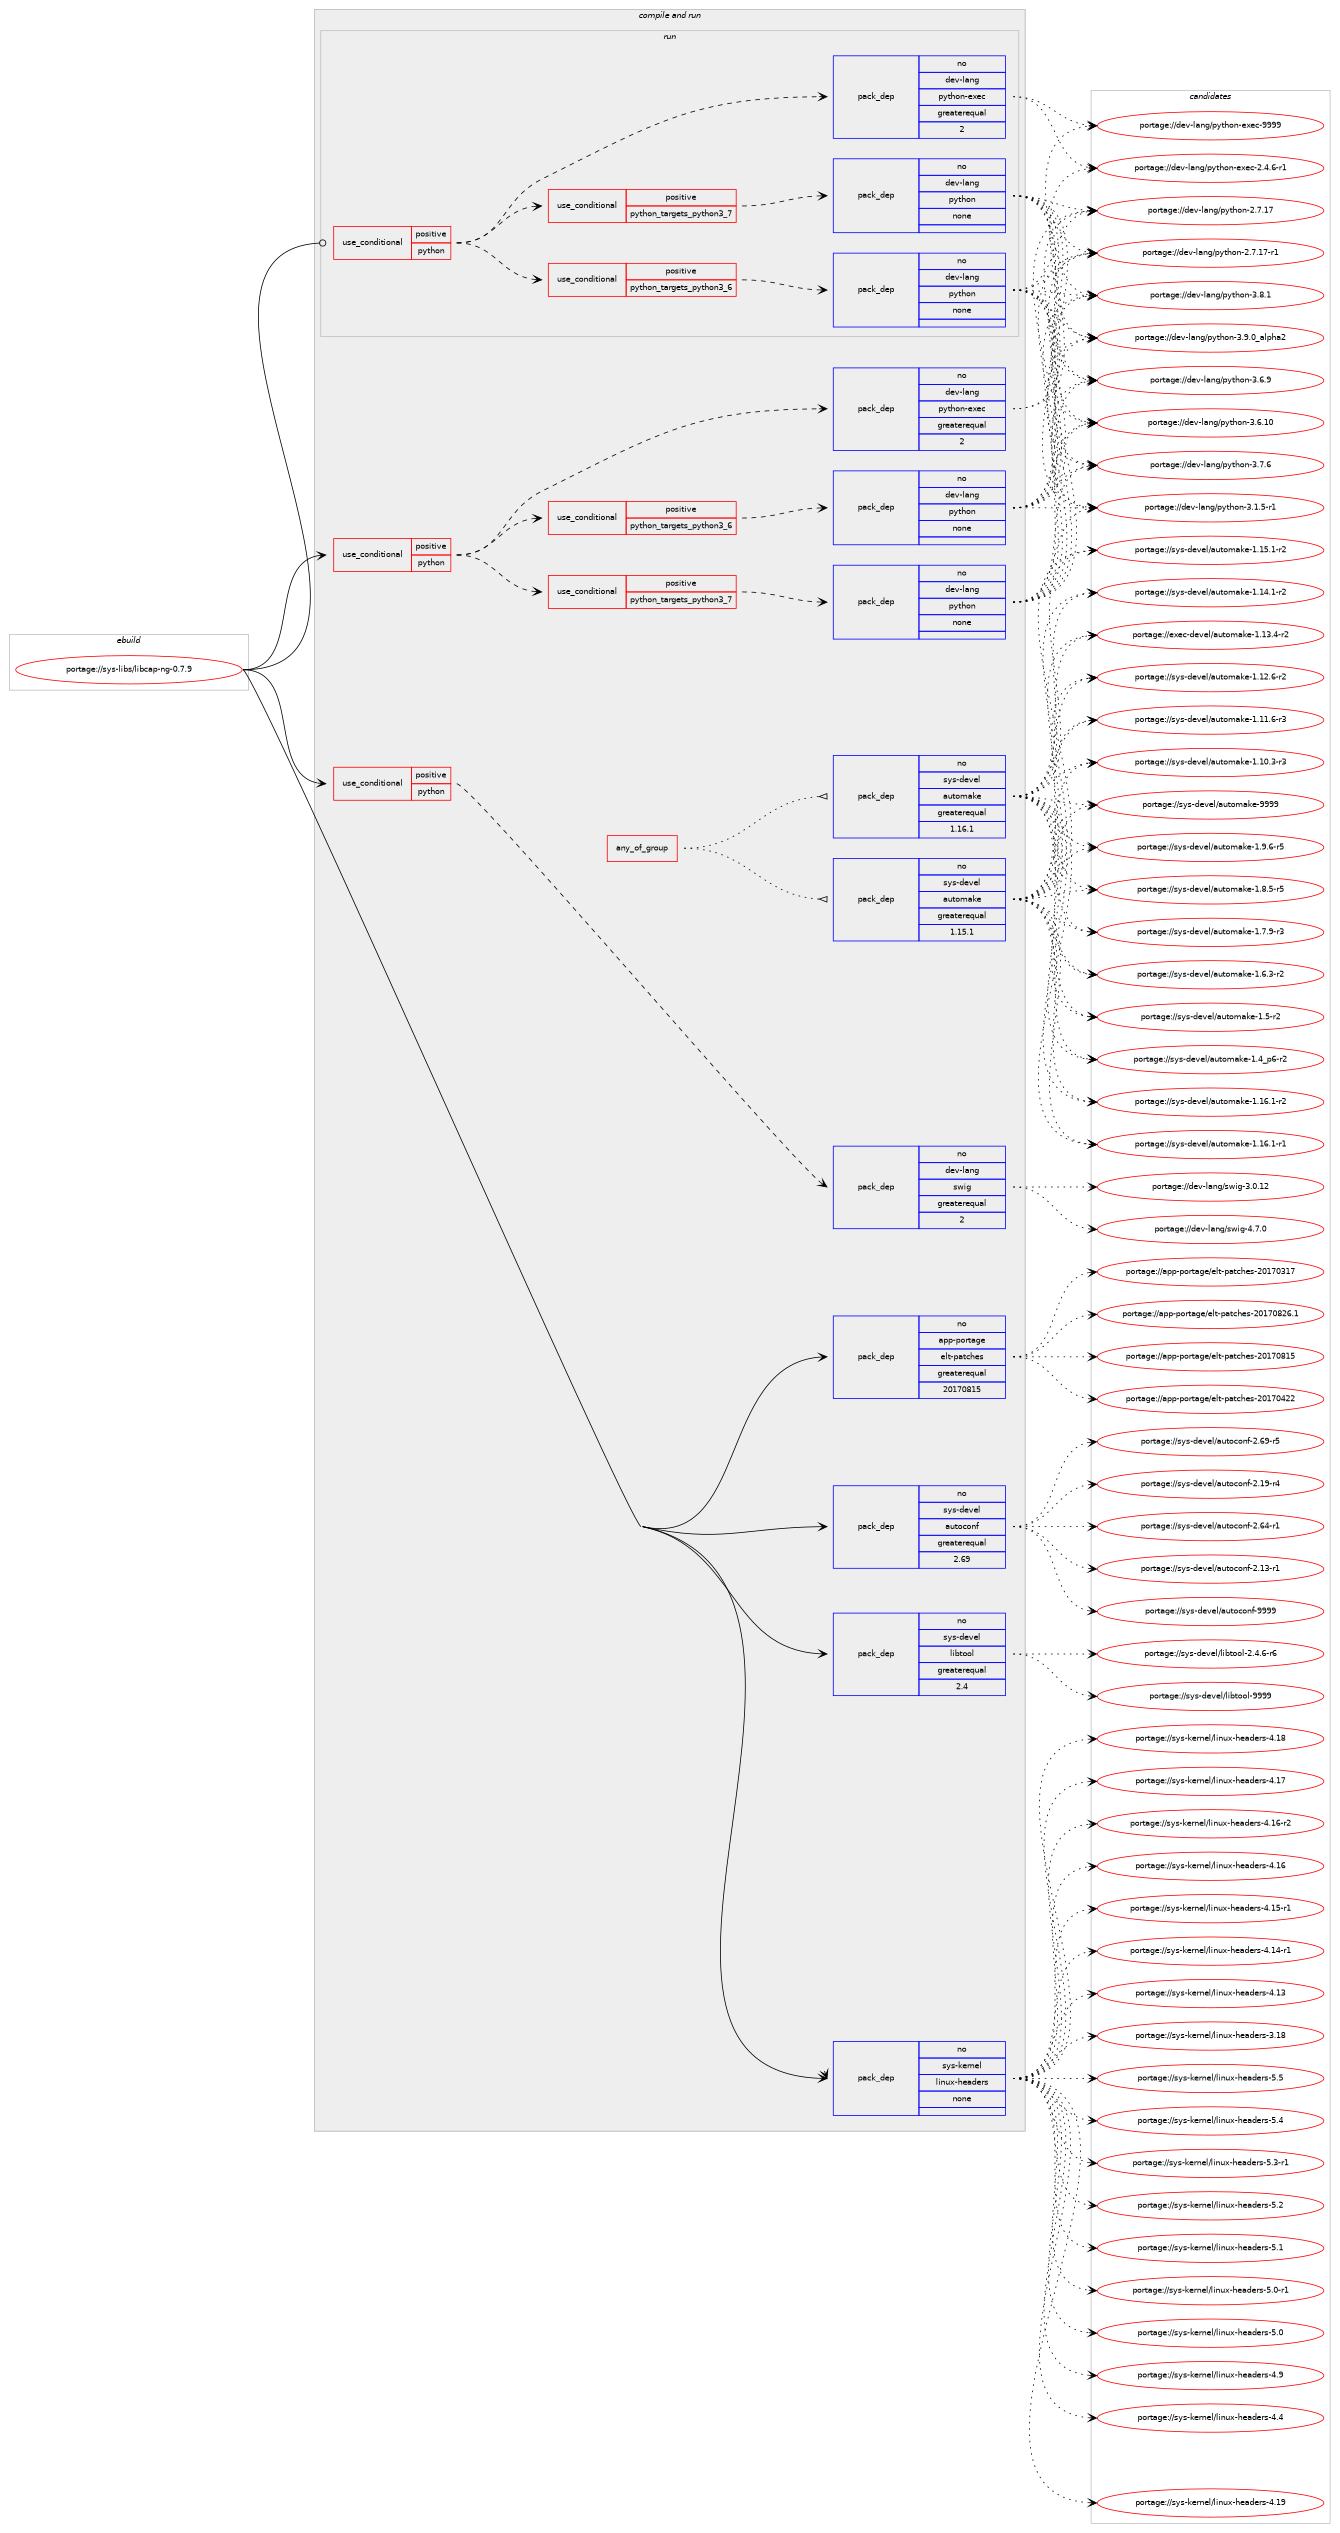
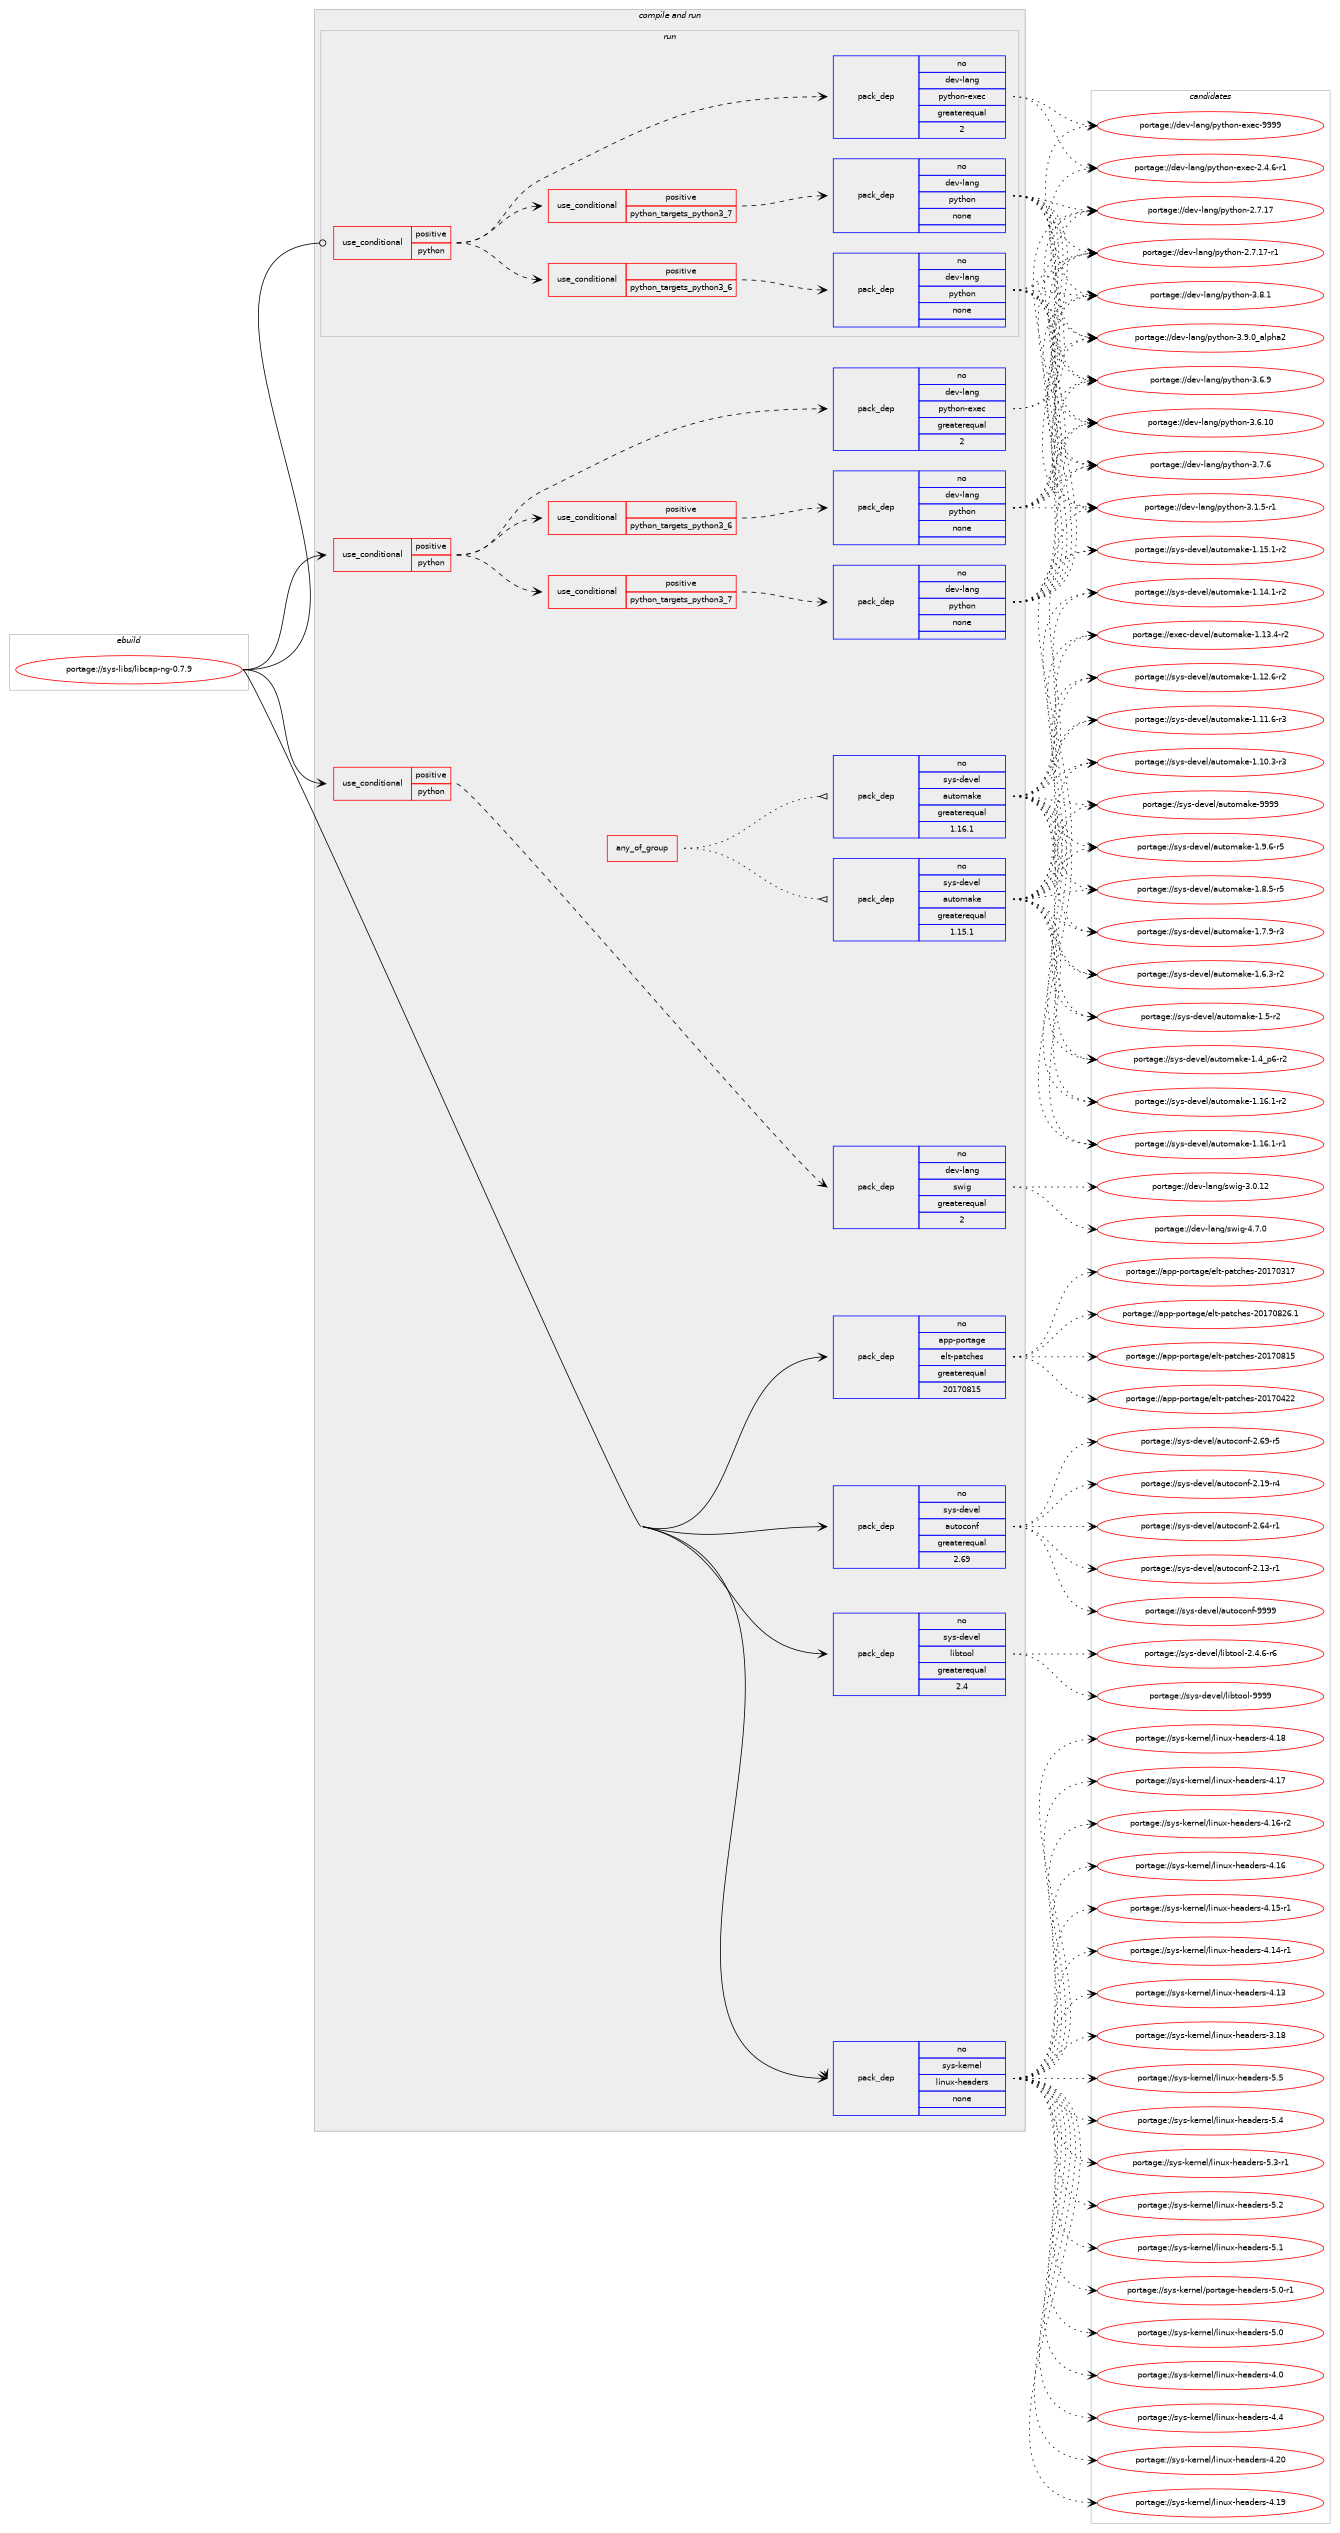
(1211, 2291) -> (1211, 2291)
(1211, 2376) -> (1211, 2376)
none -> (1211, 2461)
